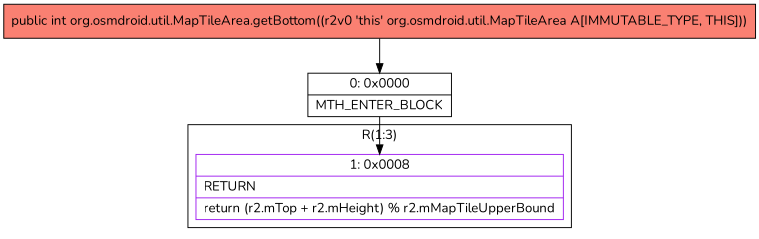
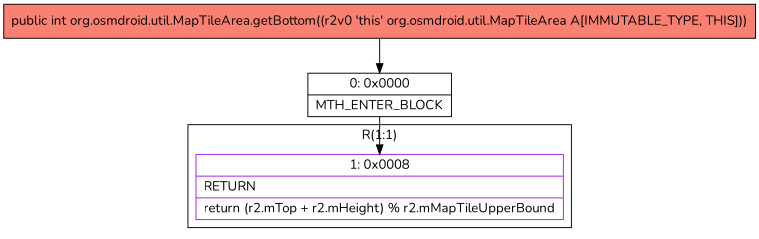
(380, 136) -> (380, 136)
